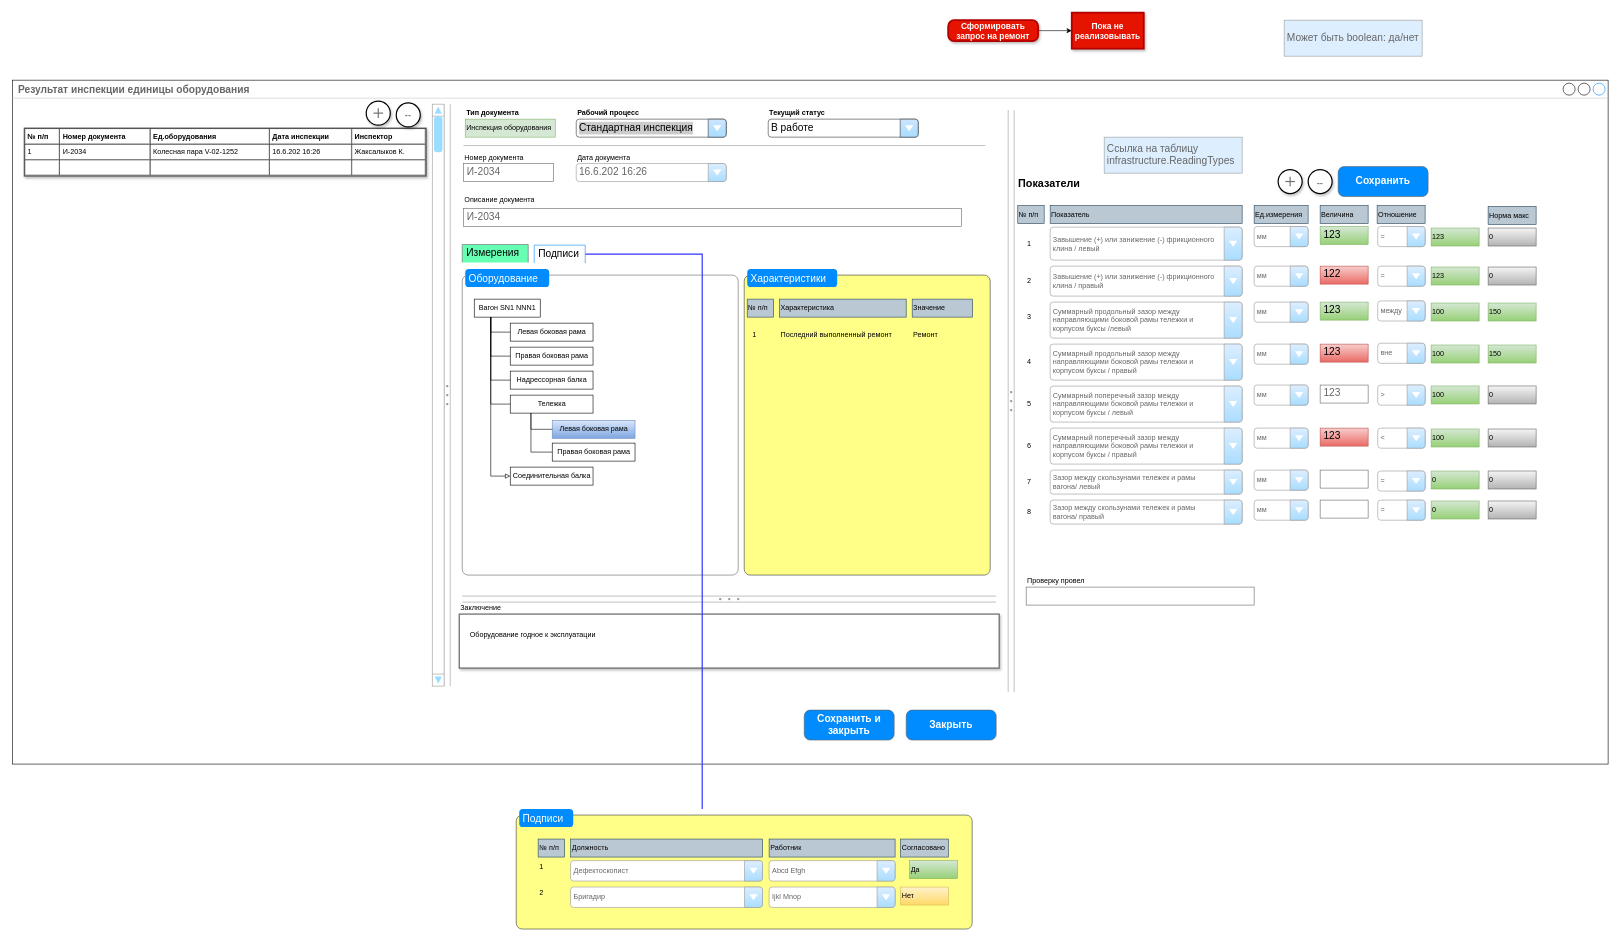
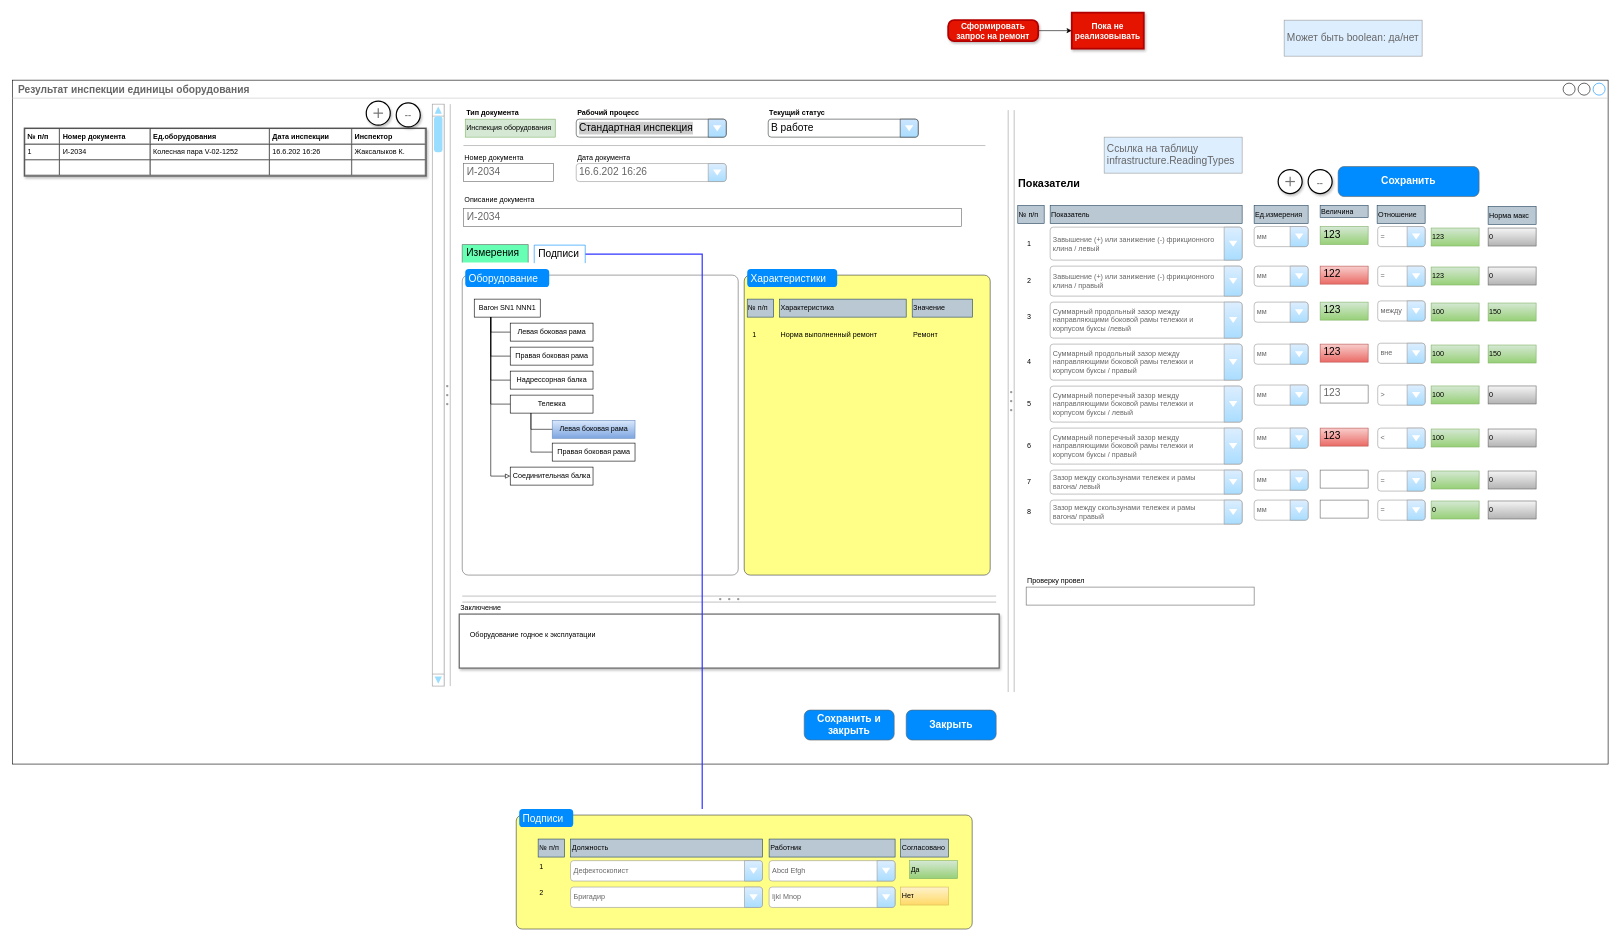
(1383, 182) -> (1409, 182)
(1344, 215) -> (1344, 212)
(835, 335) -> (827, 335)
